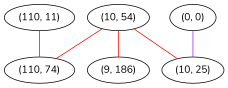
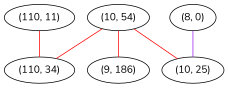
(193, 18) -> (193, 18)
(40, 70) -> (40, 70)
